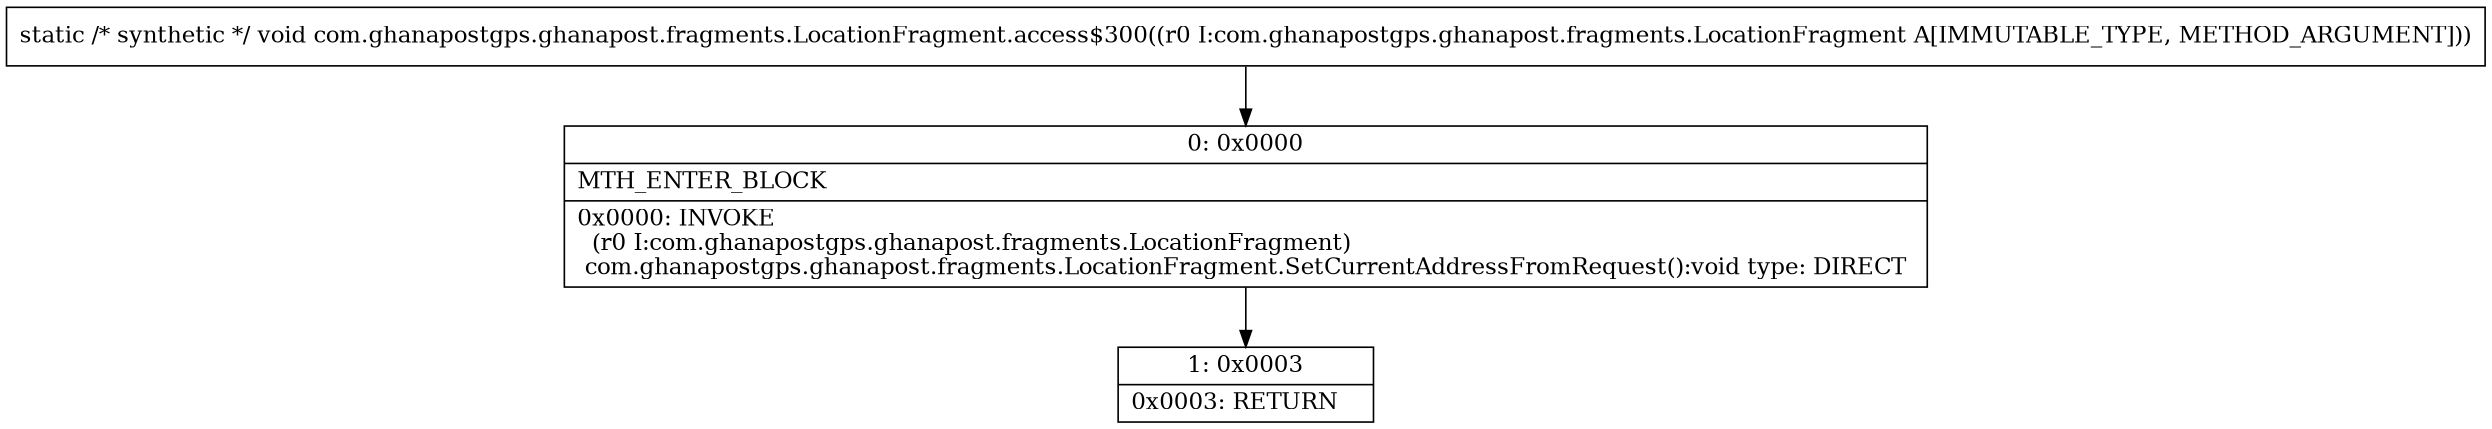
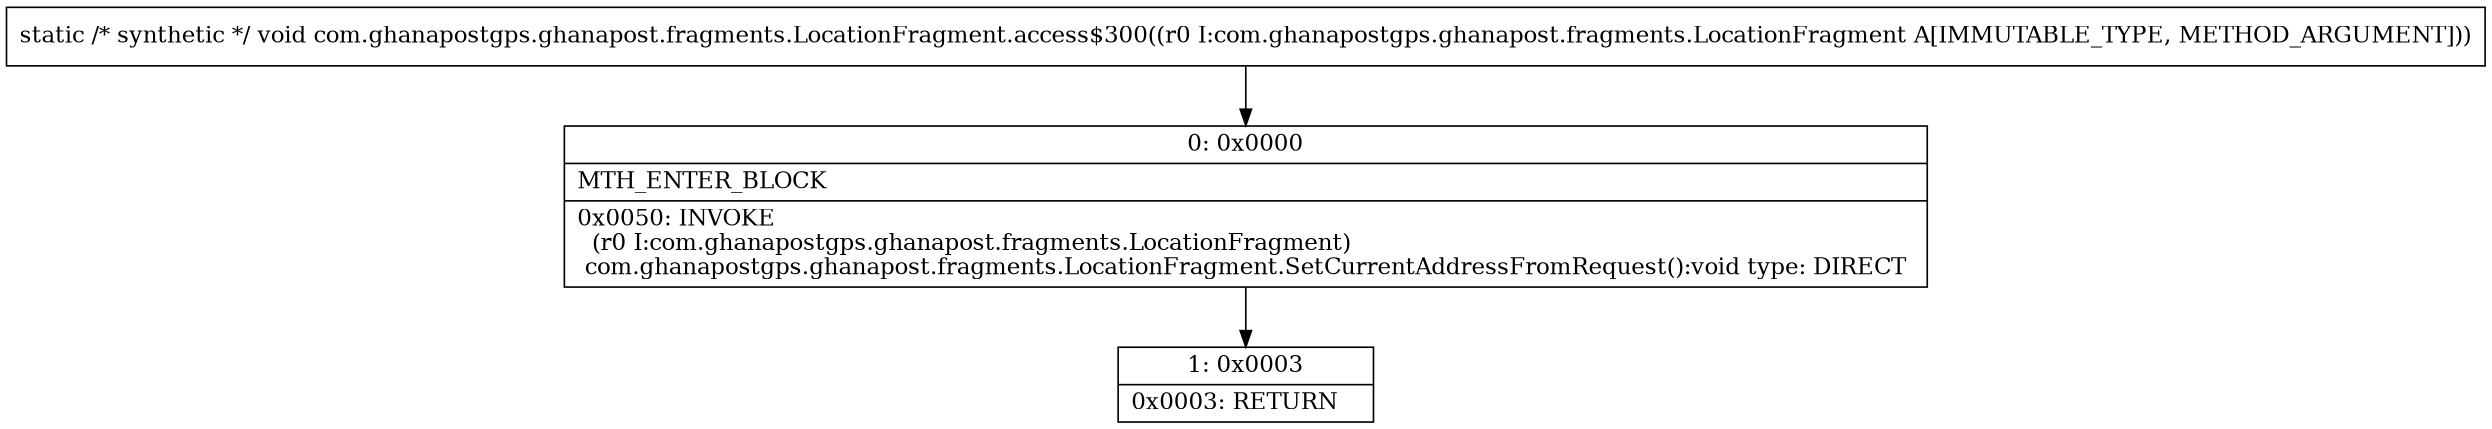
(684, 219) -> (684, 219)
